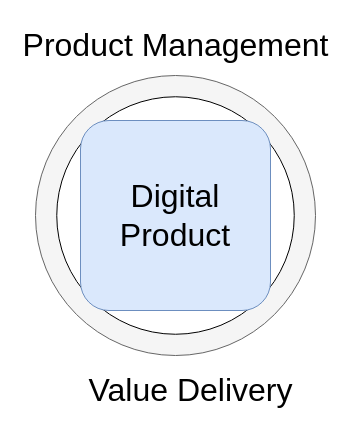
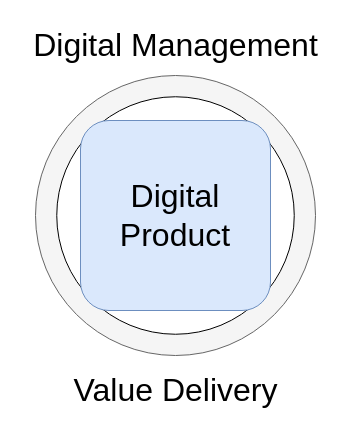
(176, 46) -> (176, 46)
(191, 391) -> (176, 391)
